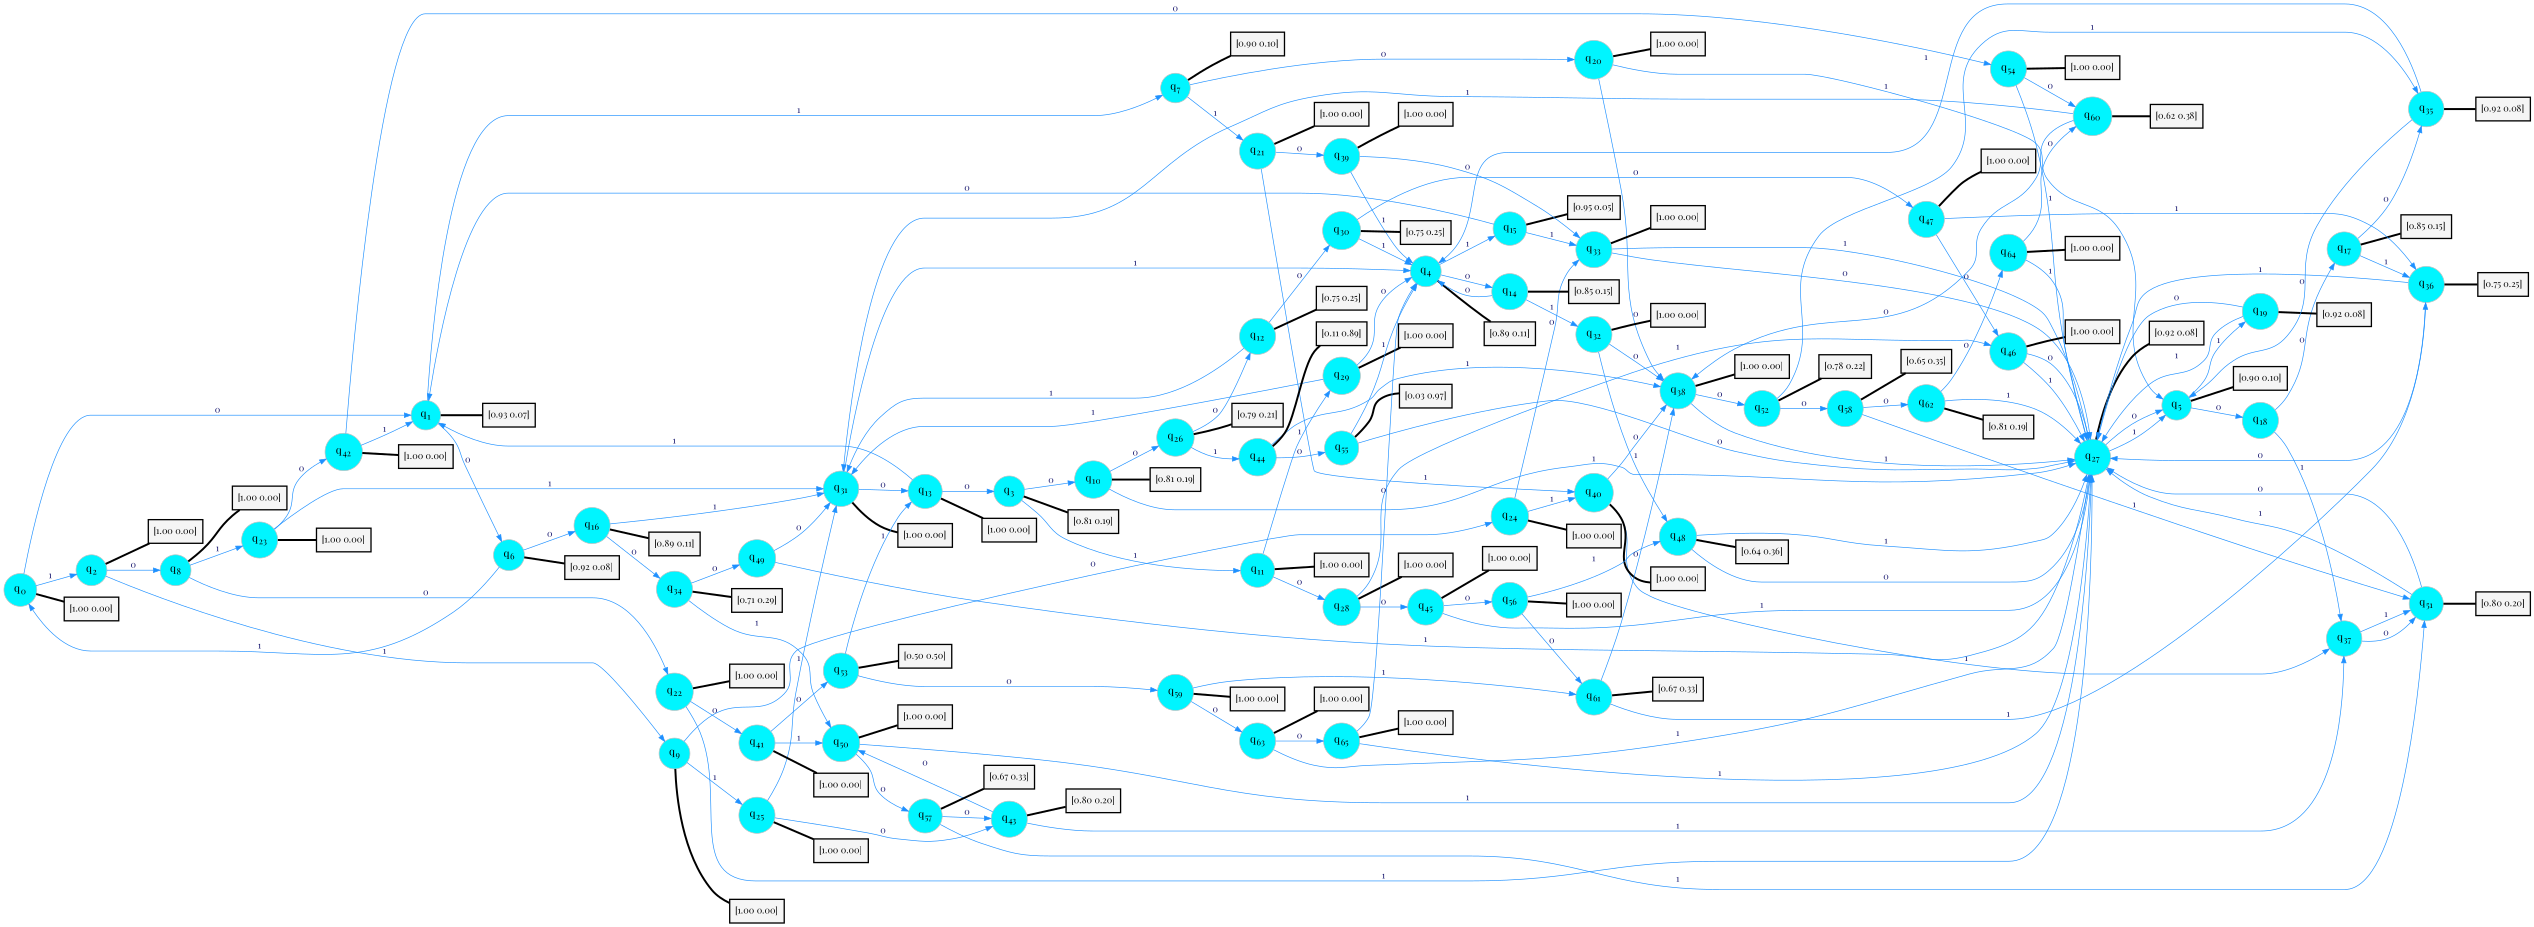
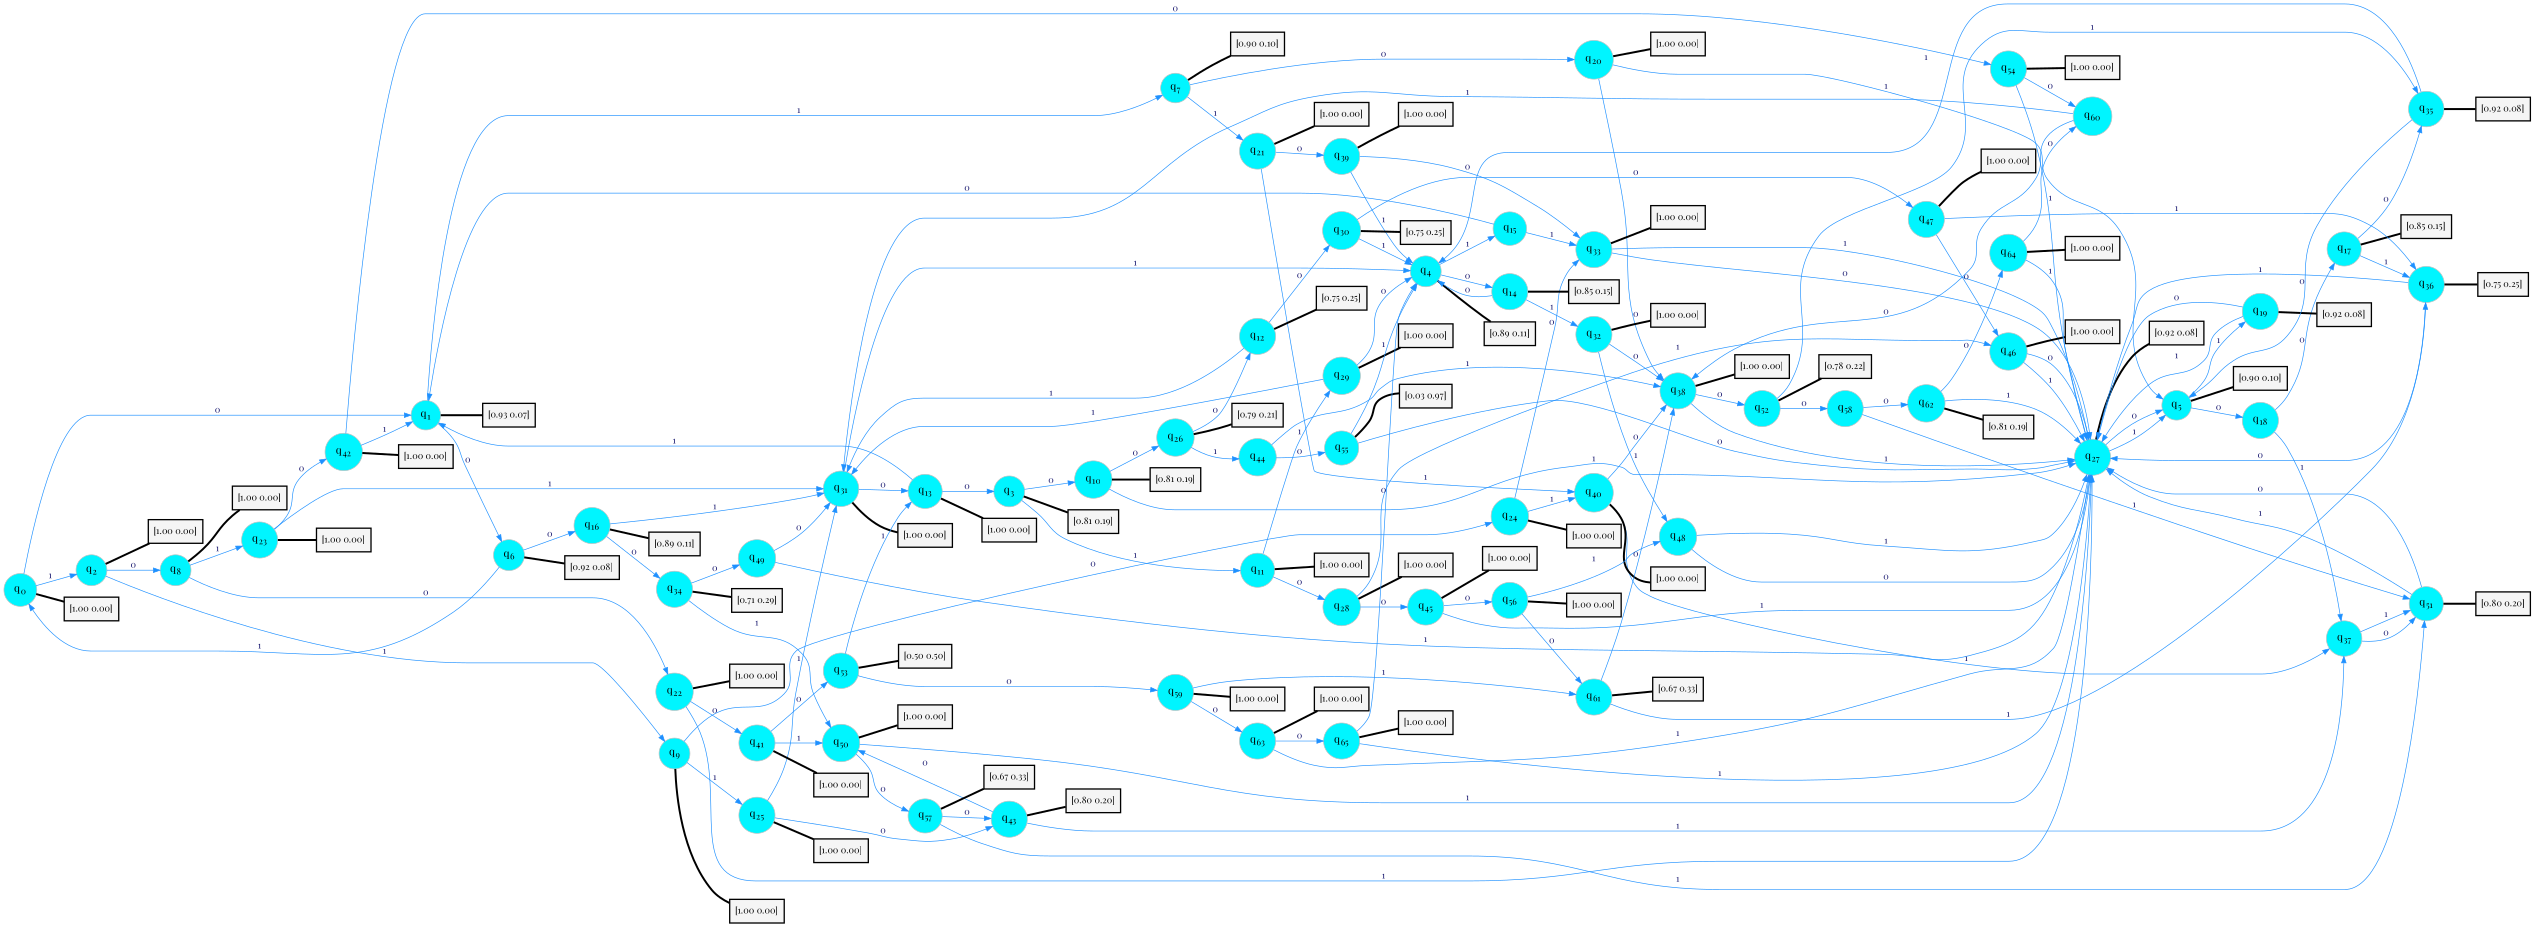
(2177, 116) -> none
(1594, 208) -> none
(1342, 334) -> none
(1926, 361) -> none
(1762, 552) -> none
